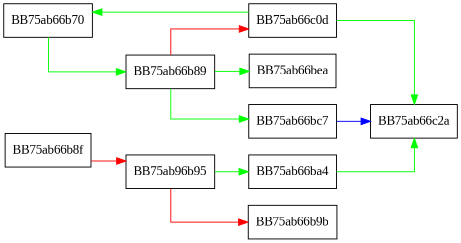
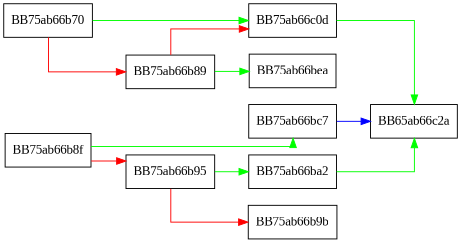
(175, 12) -> (166, 21)
(65, 72) -> (65, 72)
(190, 119) -> (192, 147)
(414, 121) -> (414, 121)
(170, 172) -> (170, 172)
(293, 172) -> (293, 172)
